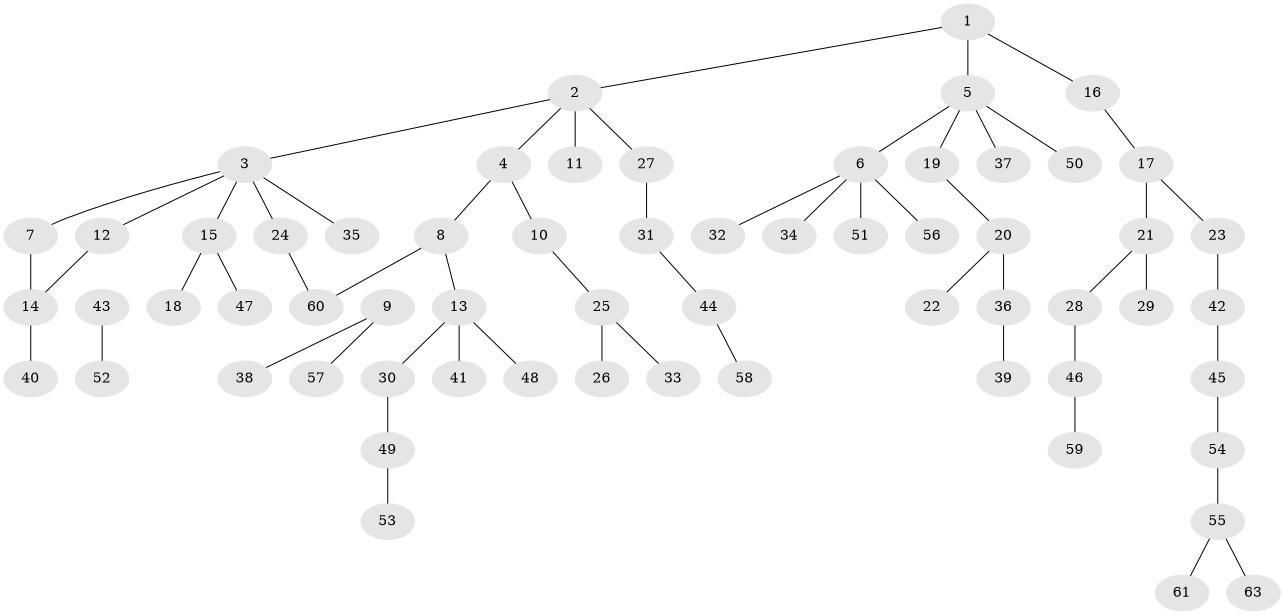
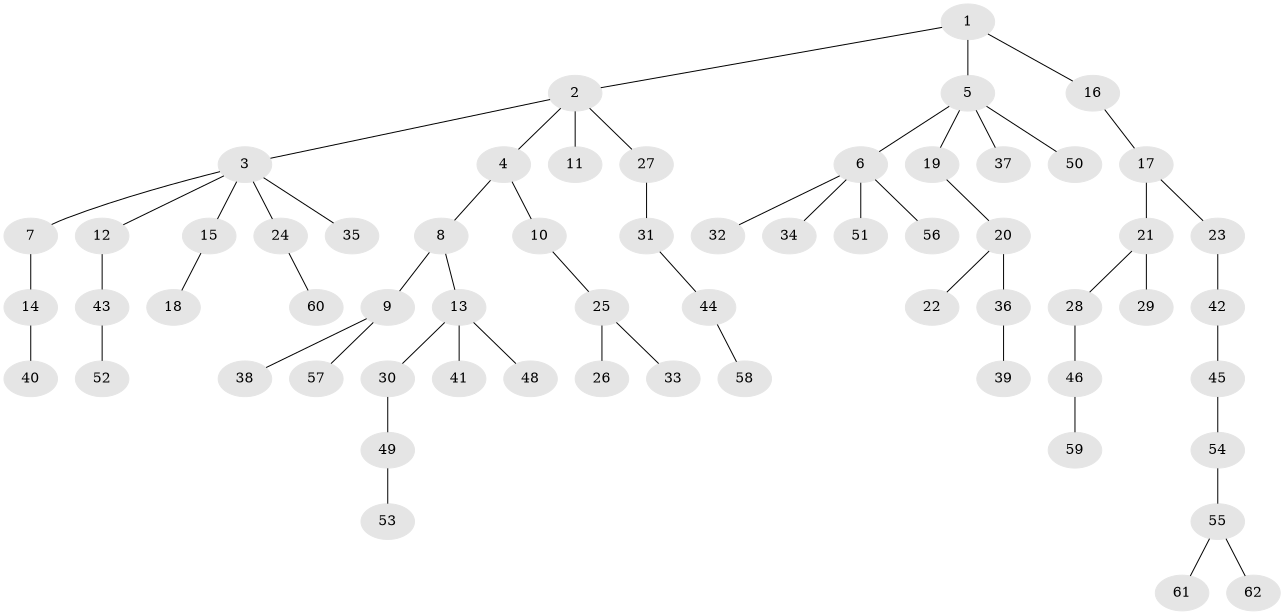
(67, 272) -> (102, 272)
(379, 272) -> (415, 272)
(245, 307) -> none
(1253, 593) -> (1253, 593)
